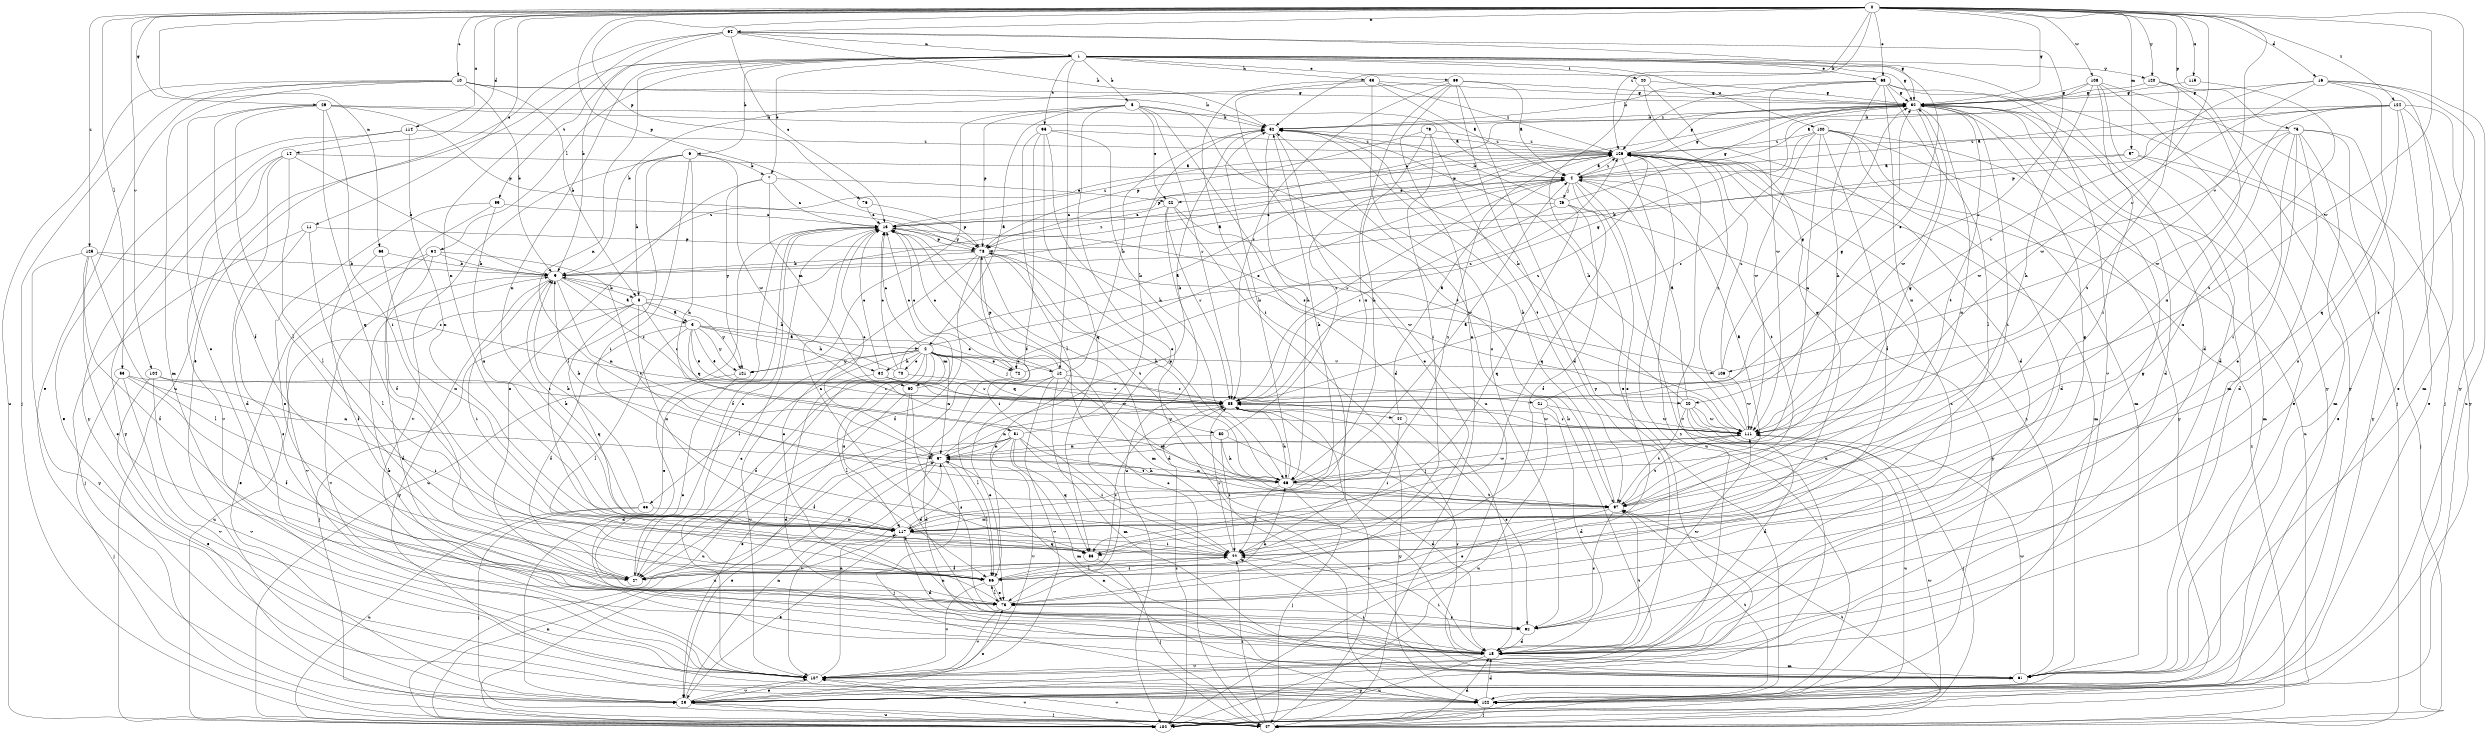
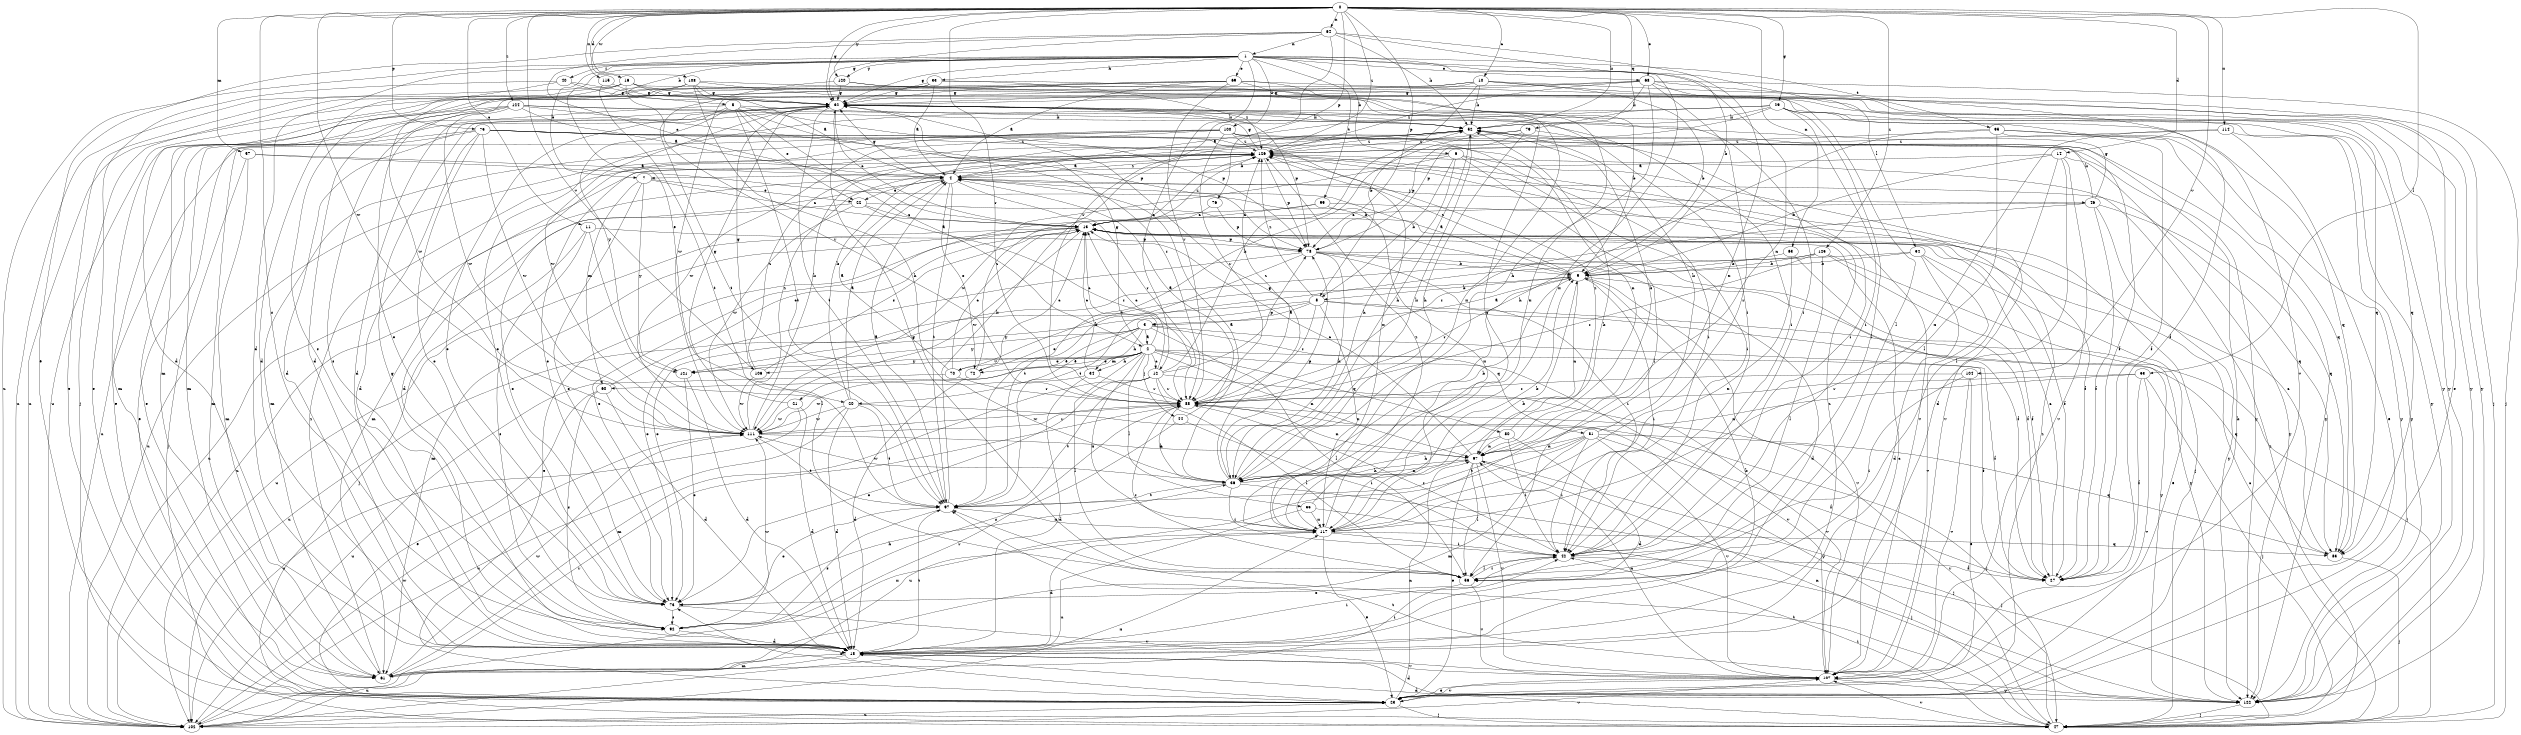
none -> (1583, 16)
(1912, 300) -> (1743, 300)
(995, 595) -> none
